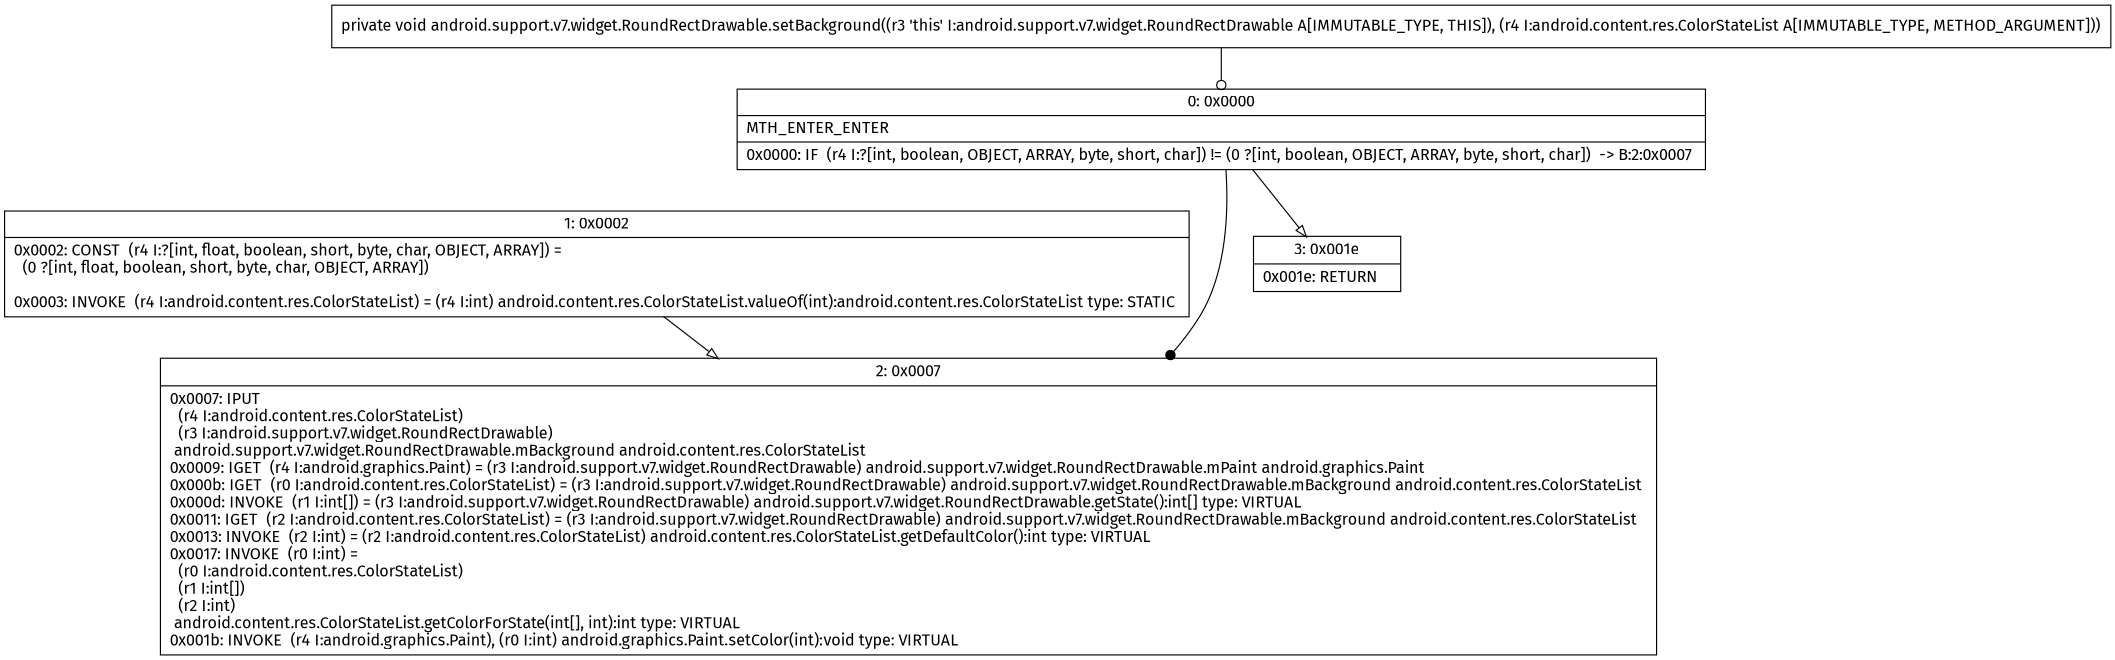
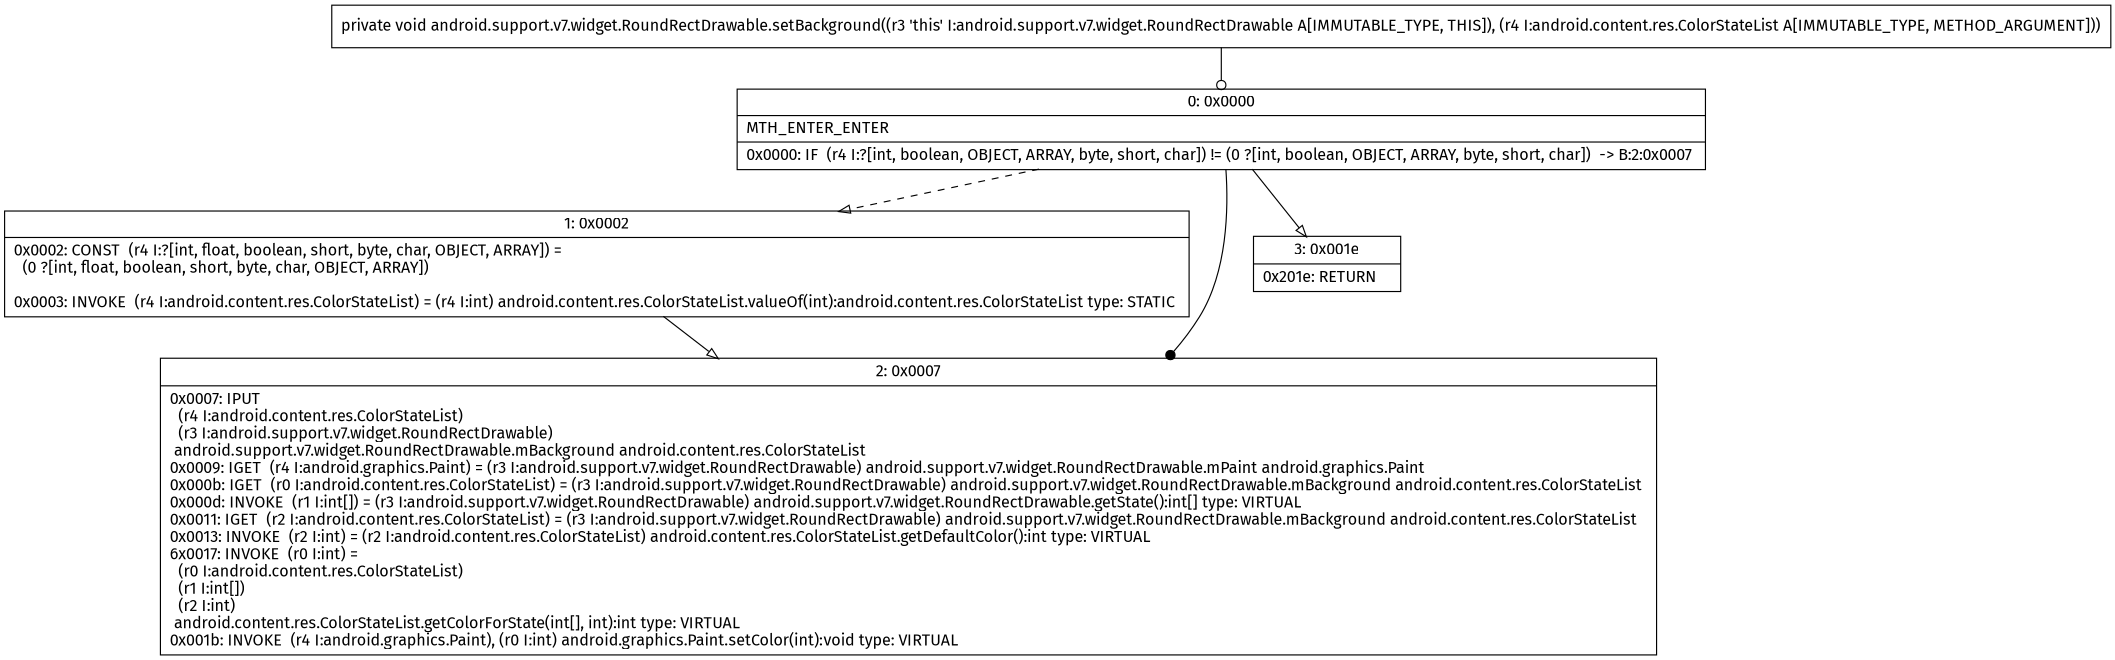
none -> (944, 189)
(1327, 277) -> (1327, 277)
(266, 554) -> (266, 554)
